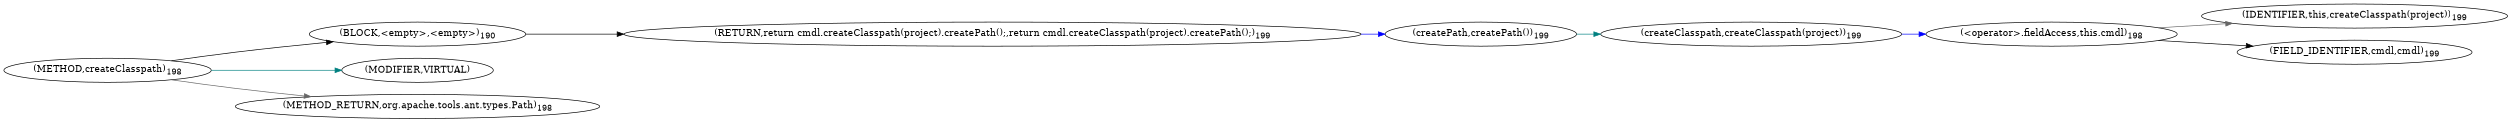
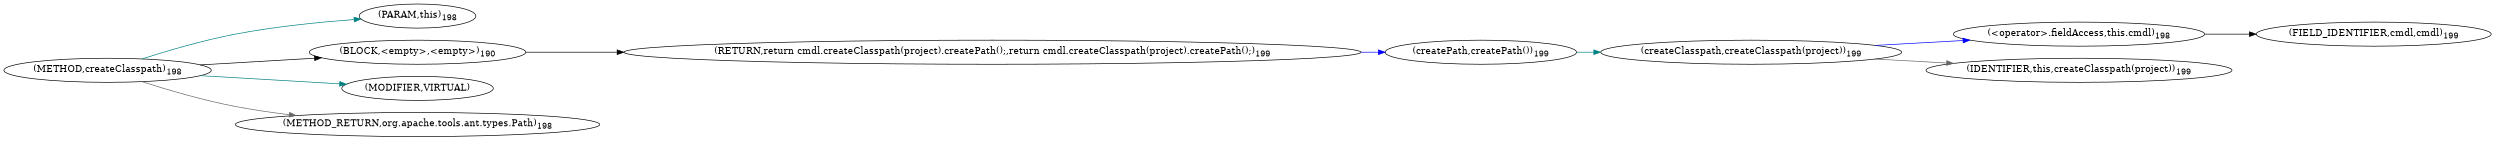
none -> (418, 16)
(2192, 26) -> (1911, 61)
